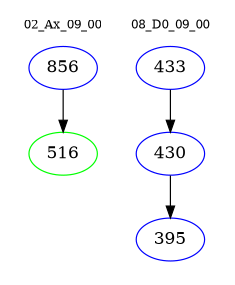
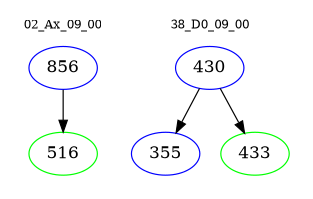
(171, 26) -> (210, 26)
(170, 68) -> (255, 154)
(170, 105) -> (229, 105)
(170, 240) -> (166, 154)
